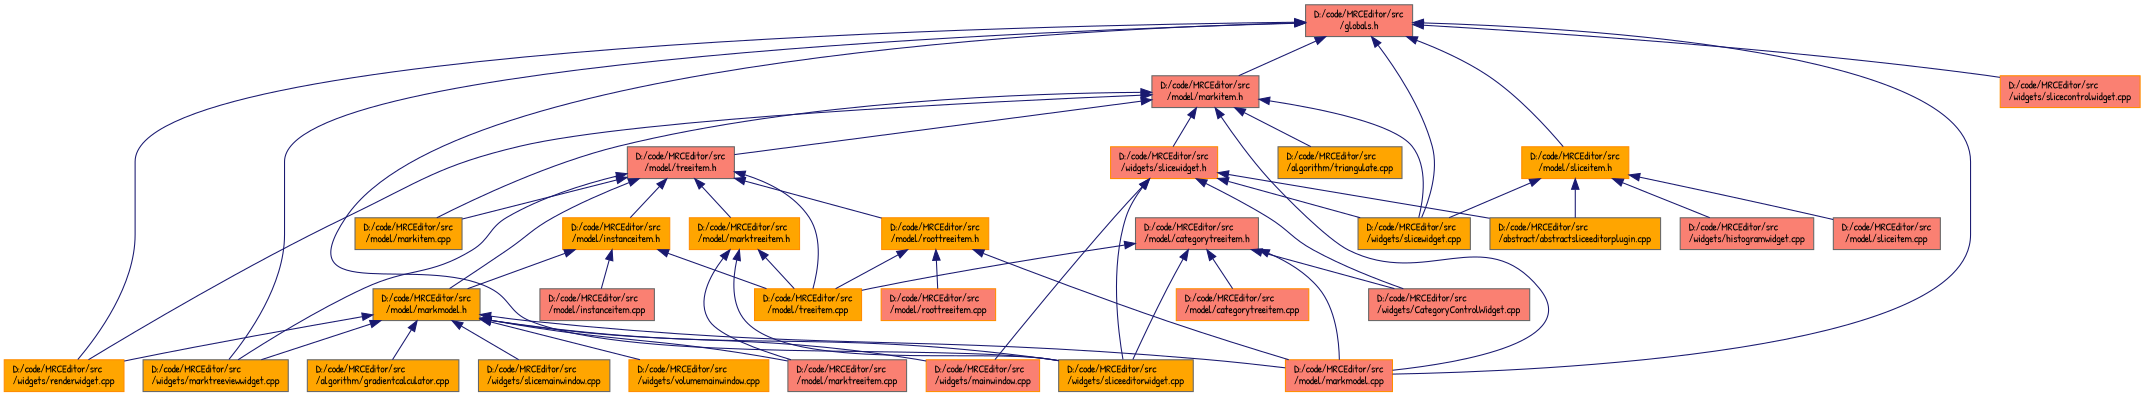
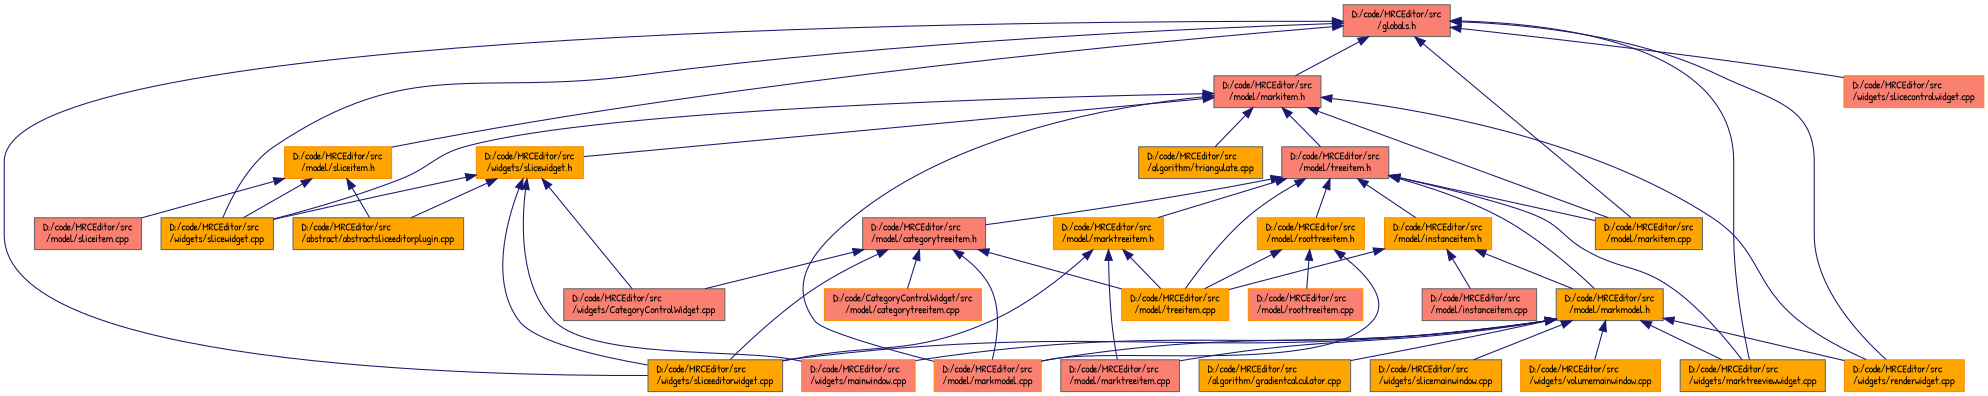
(1164, 163) -> (530, 163)
none -> (1129, 204)
(1971, 214) -> (1527, 131)
(1747, 234) -> none
(1243, 305) -> (903, 305)
